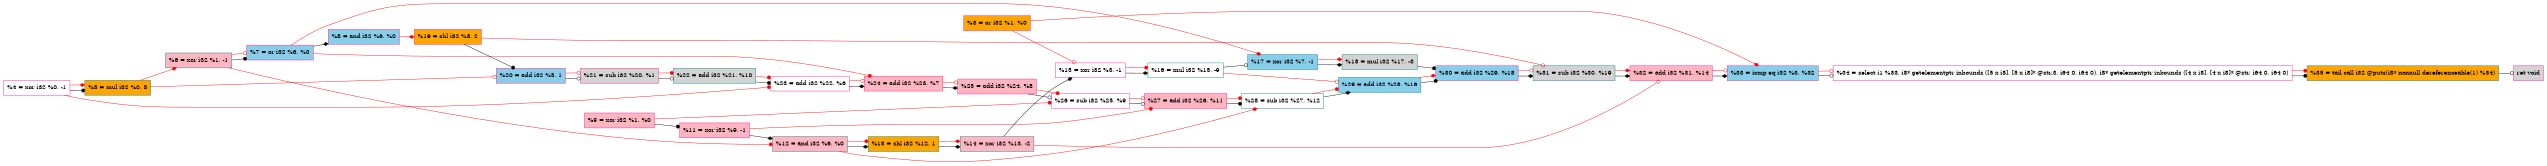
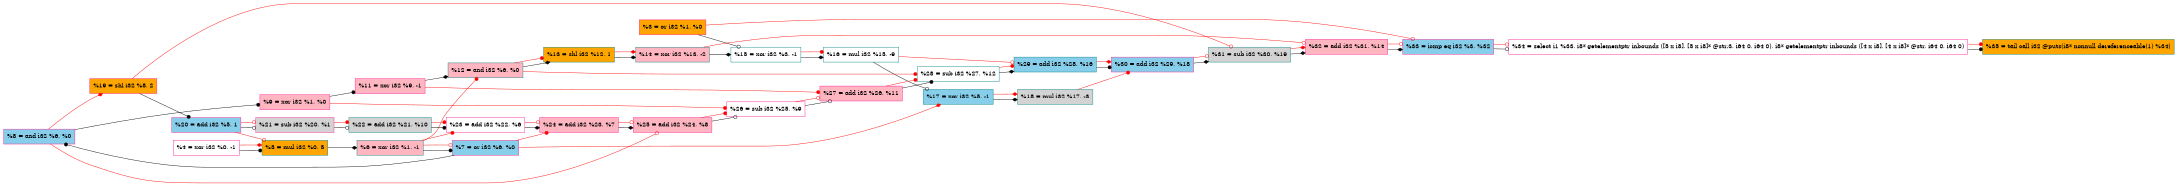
(1397, 11) -> (1059, 19)
(318, 45) -> (260, 167)
(1042, 46) -> (718, 40)
(1283, 62) -> (958, 97)
(1425, 67) -> (1102, 81)
(1090, 70) -> (766, 55)
(2528, 73) -> none
(156, 75) -> (340, 148)
(322, 82) -> (249, 136)
(433, 106) -> (436, 137)
none -> (165, 114)
(1048, 154) -> (718, 74)
none -> (353, 183)
